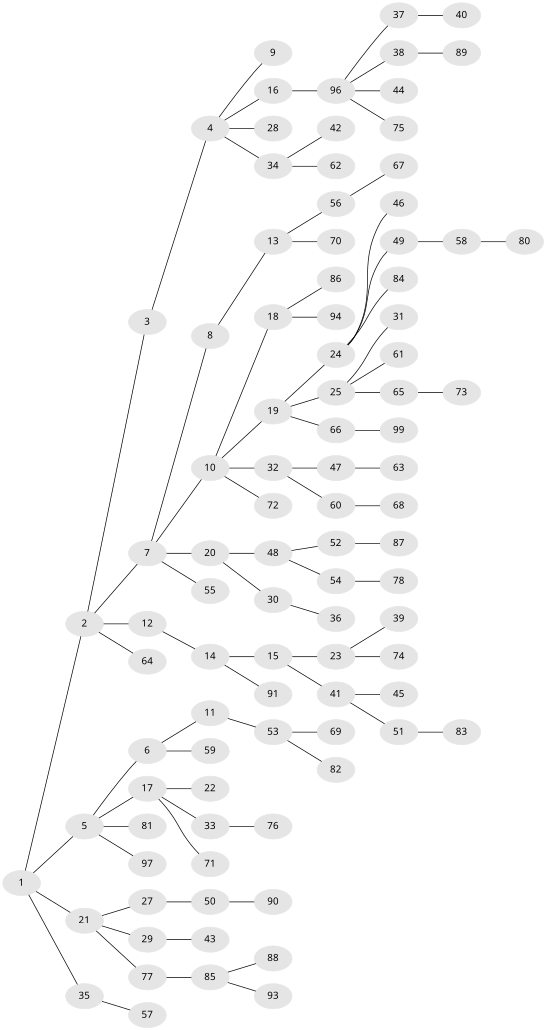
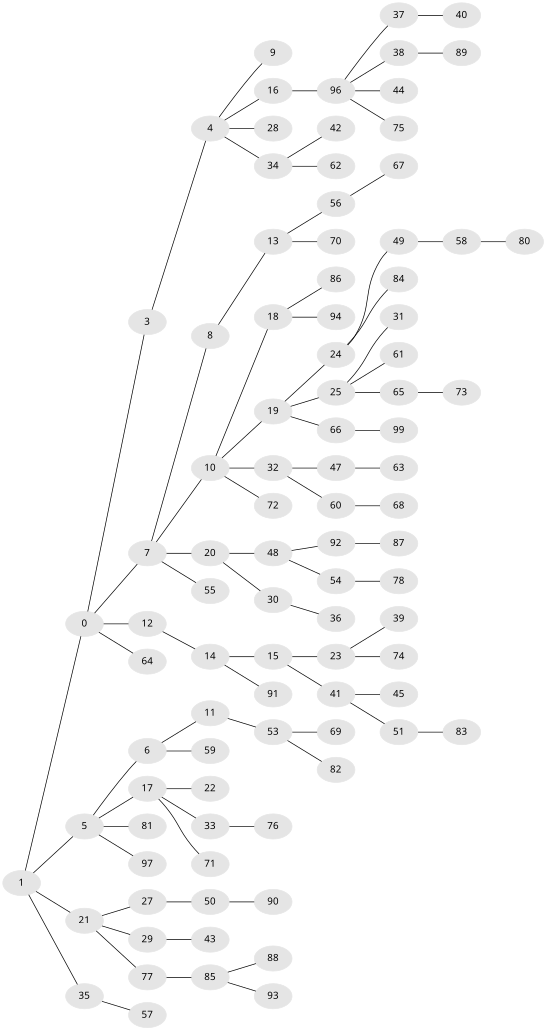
(399, 204) -> none
(336, 544) -> (336, 544)
(85, 624) -> (85, 624)
